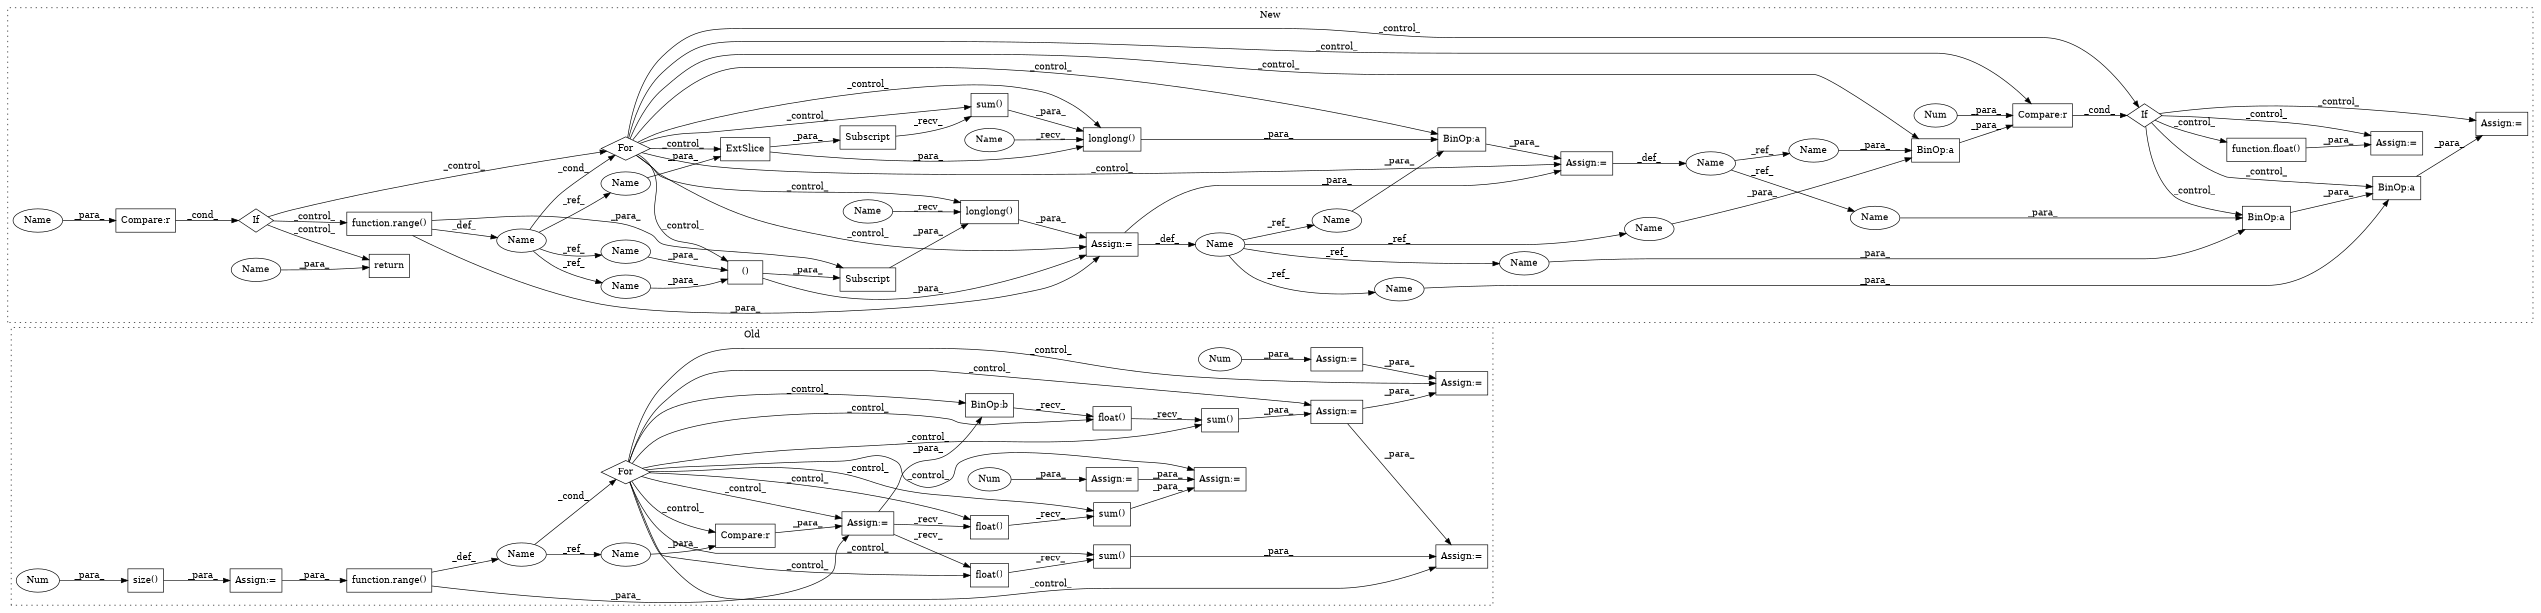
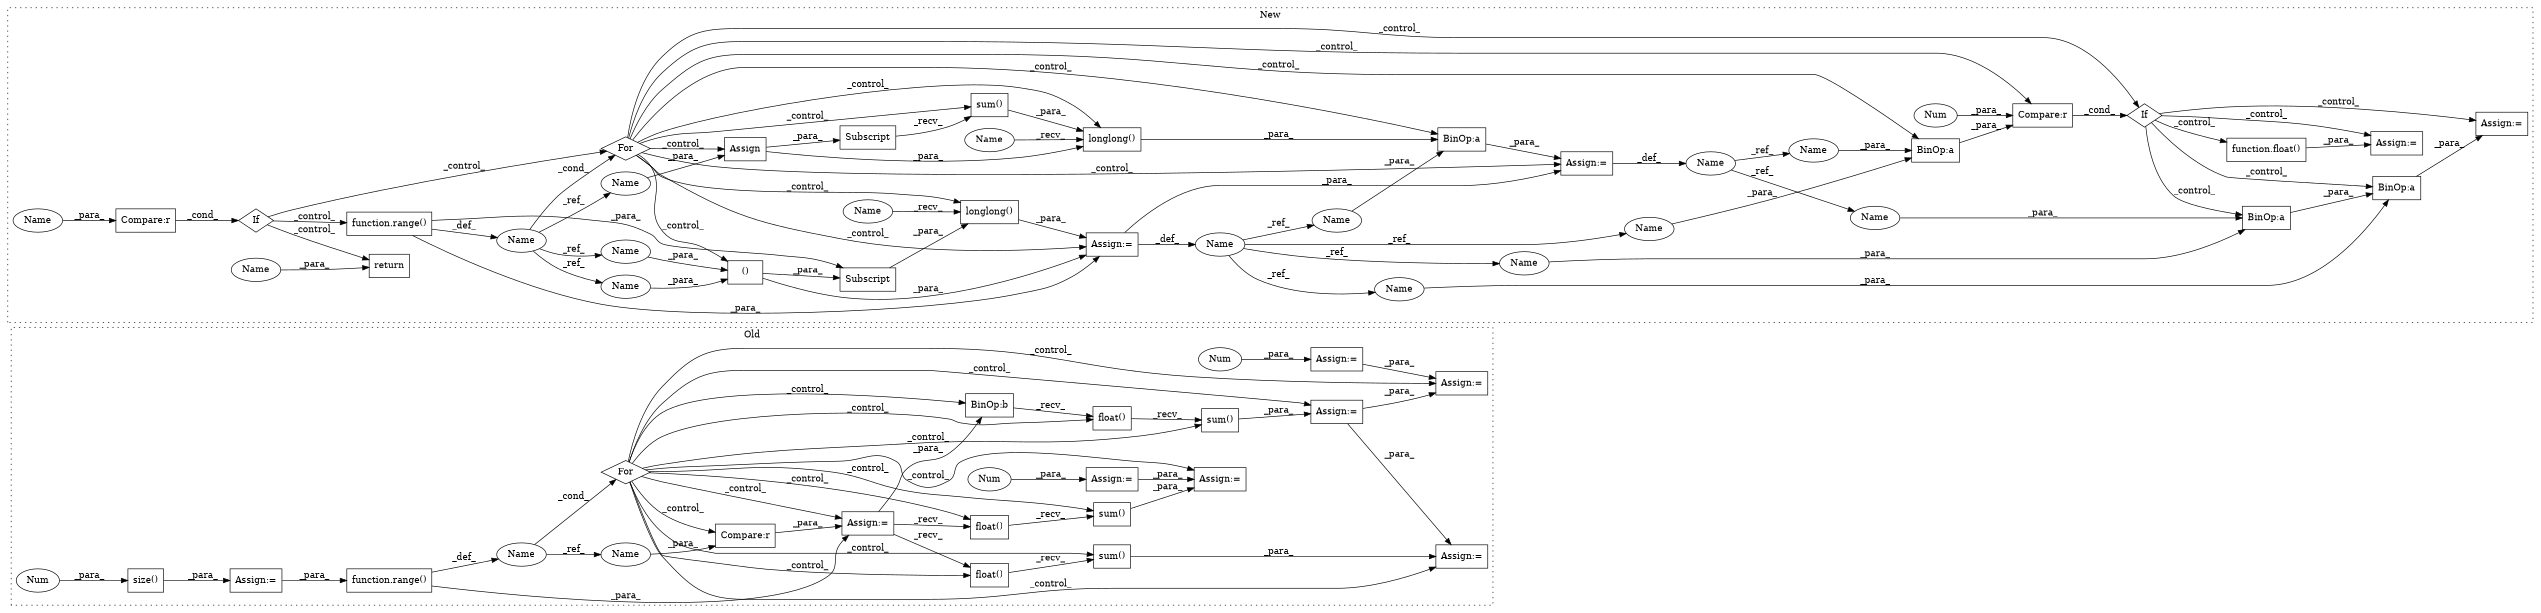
(745, 149) -> (745, 149)
